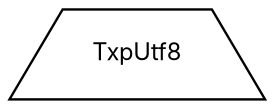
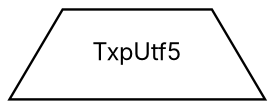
(137, 54) -> (137, 54)
